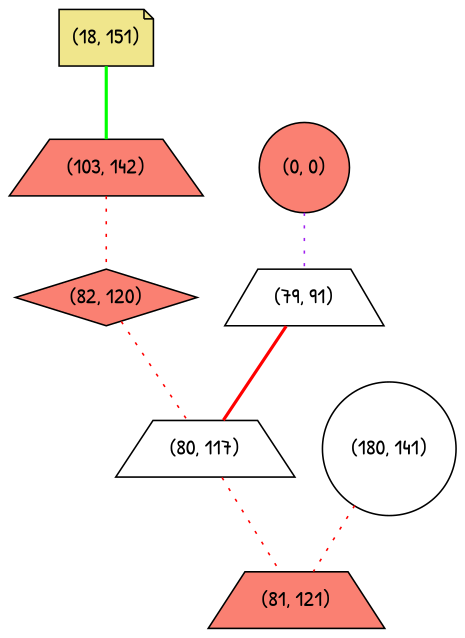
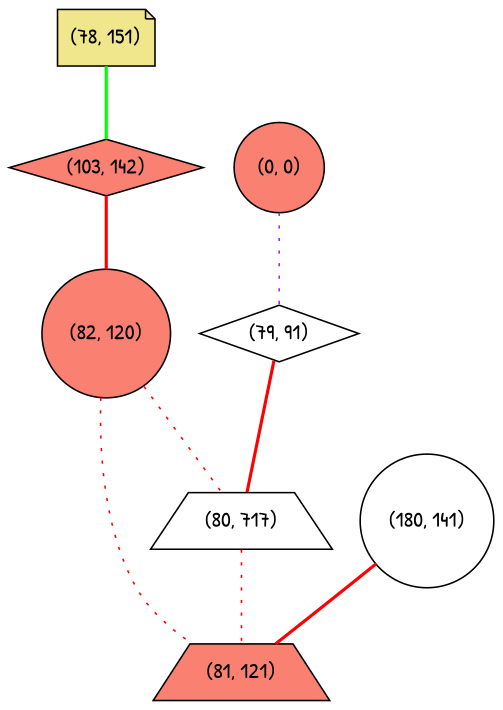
(106, 38) -> (106, 38)
(106, 168) -> (106, 168)
(106, 233) -> (106, 233)
(106, 297) -> (106, 334)
(304, 297) -> (279, 334)
(205, 449) -> (241, 521)
none -> (115, 534)
(334, 539) -> (326, 604)
